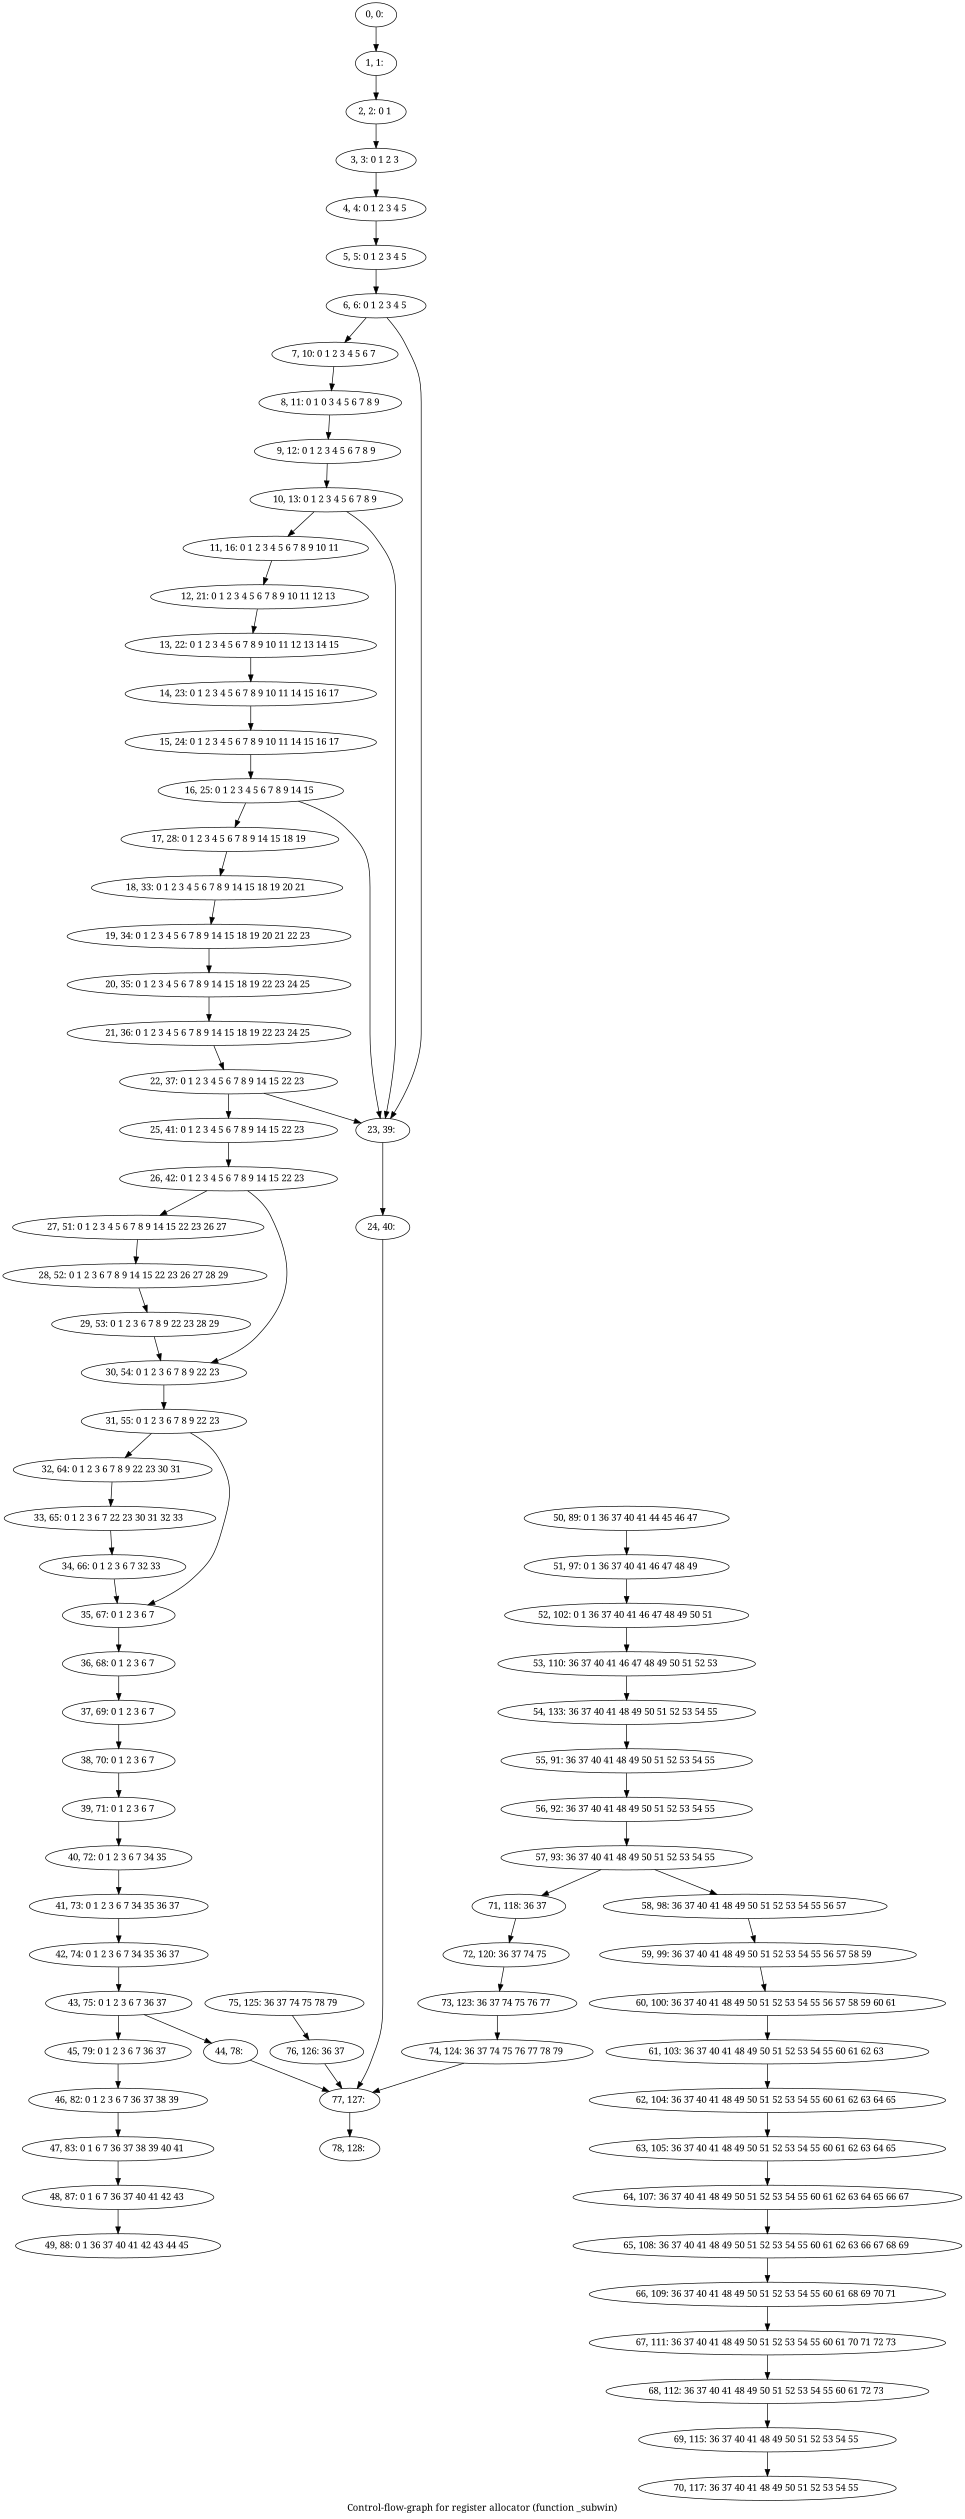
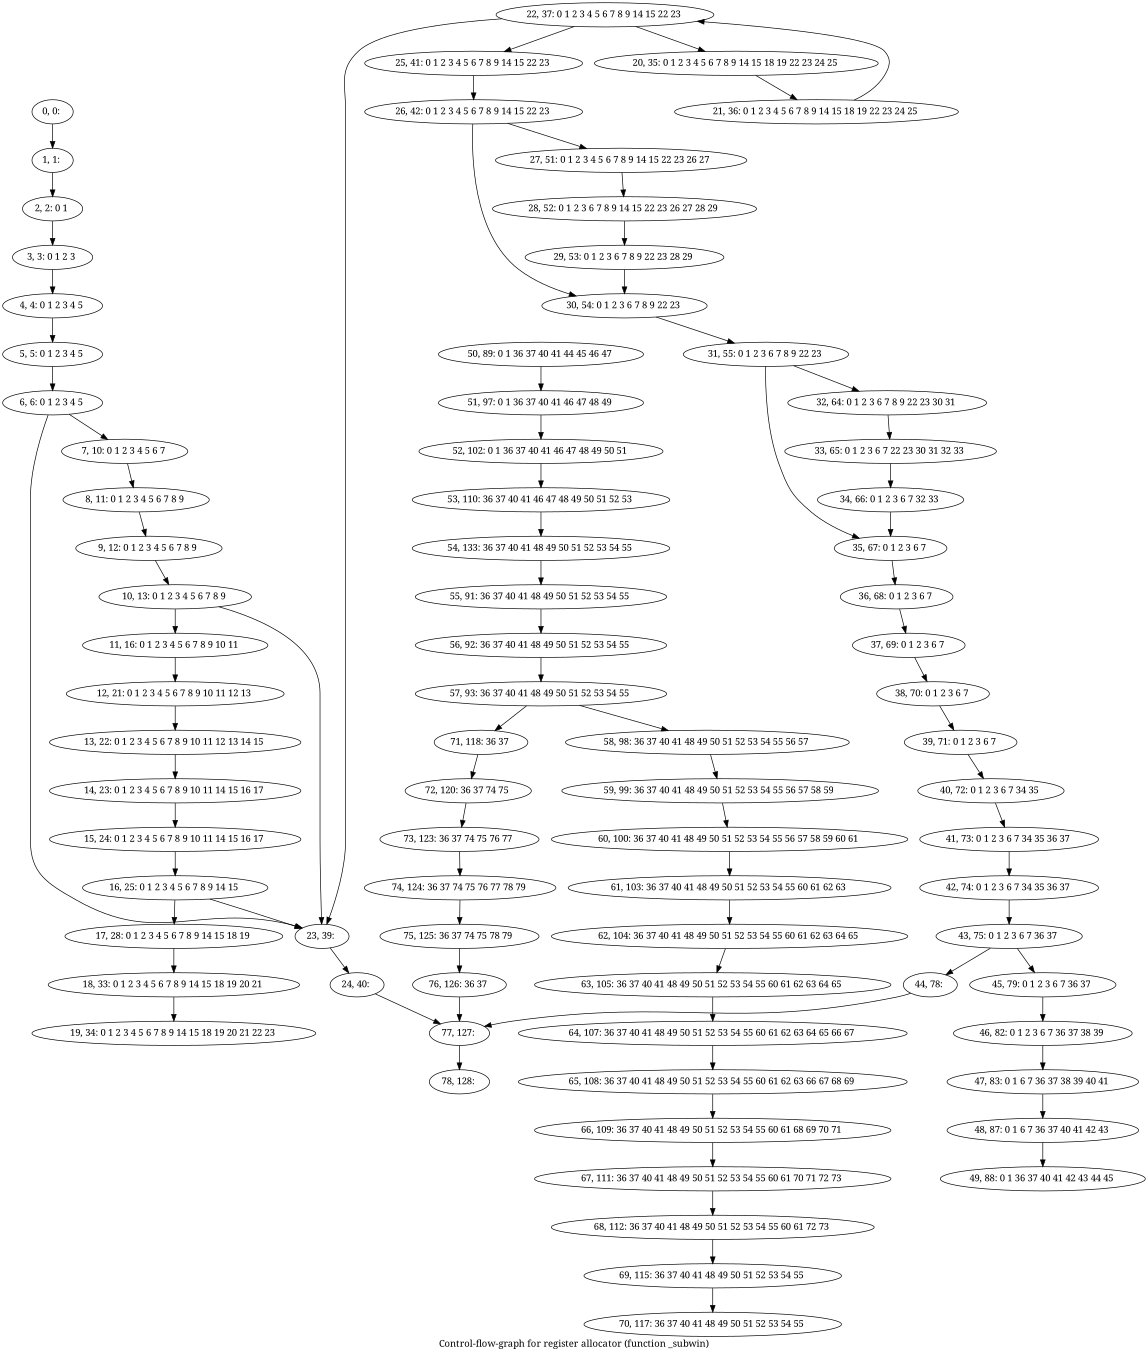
(330, 403) -> (136, 500)
(209, 957) -> (667, 38)
(422, 2077) -> (460, 909)
